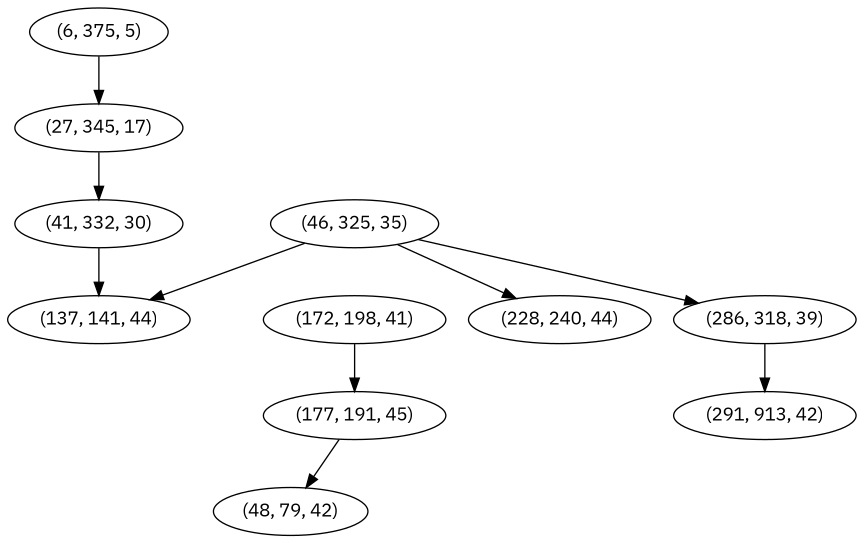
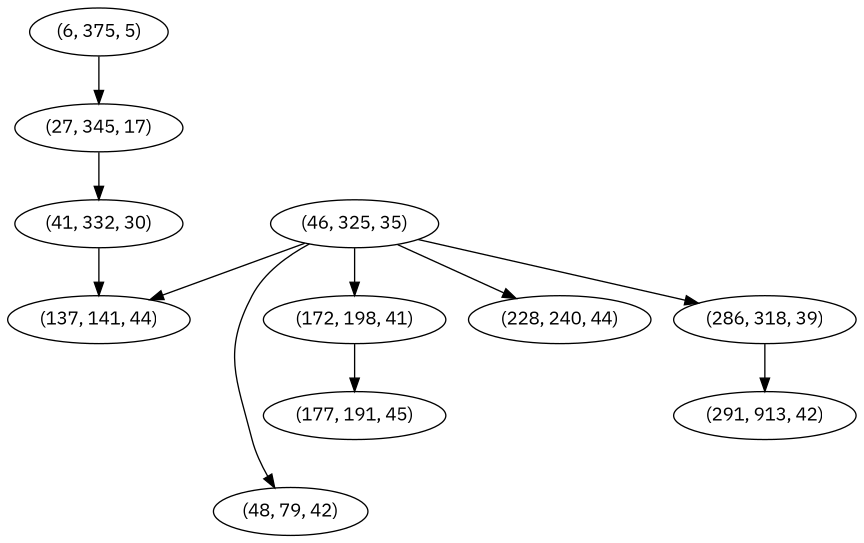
none -> (355, 265)
(326, 458) -> (235, 348)
